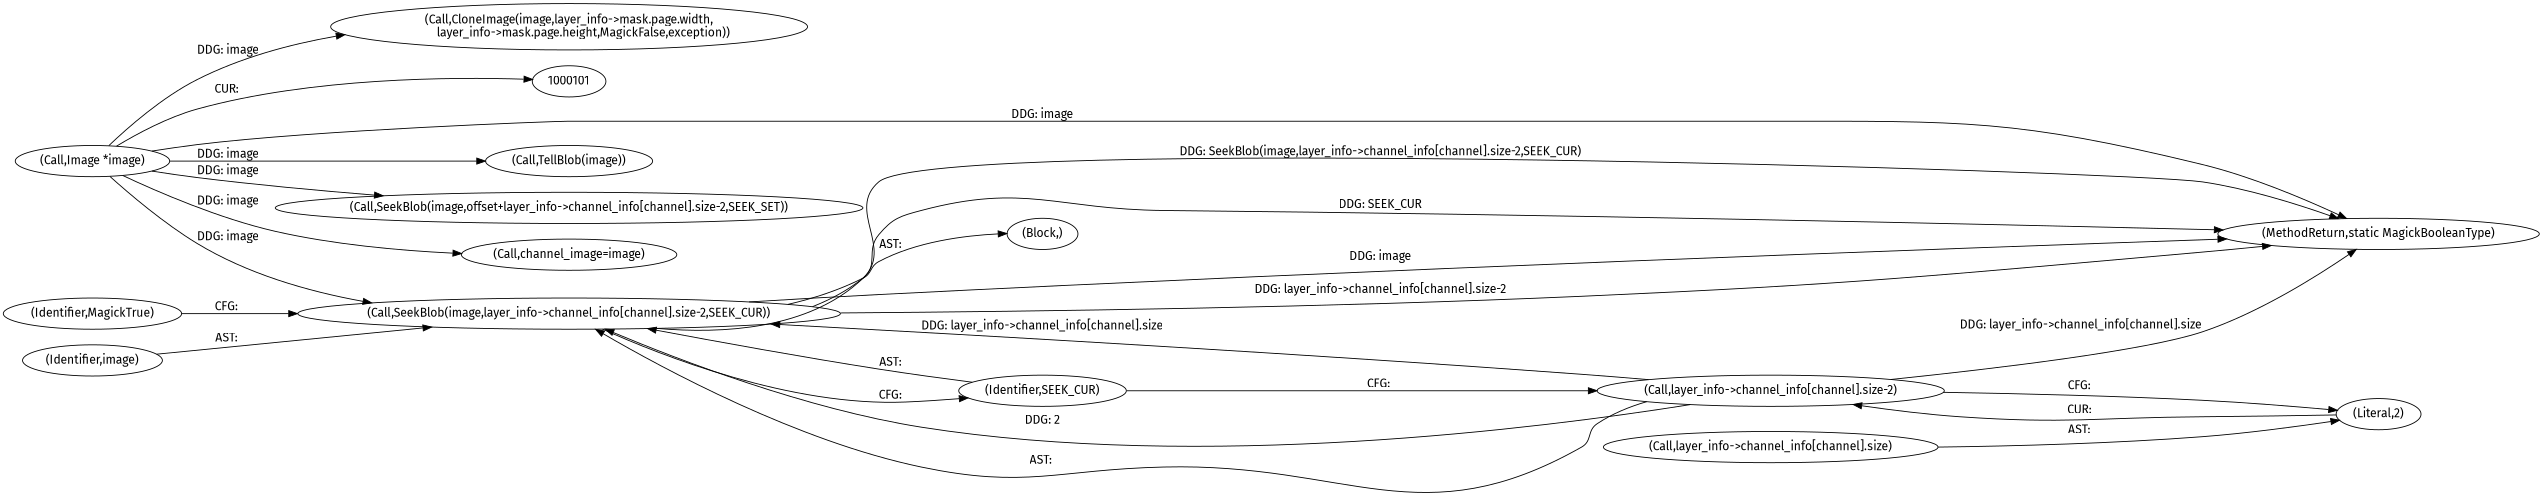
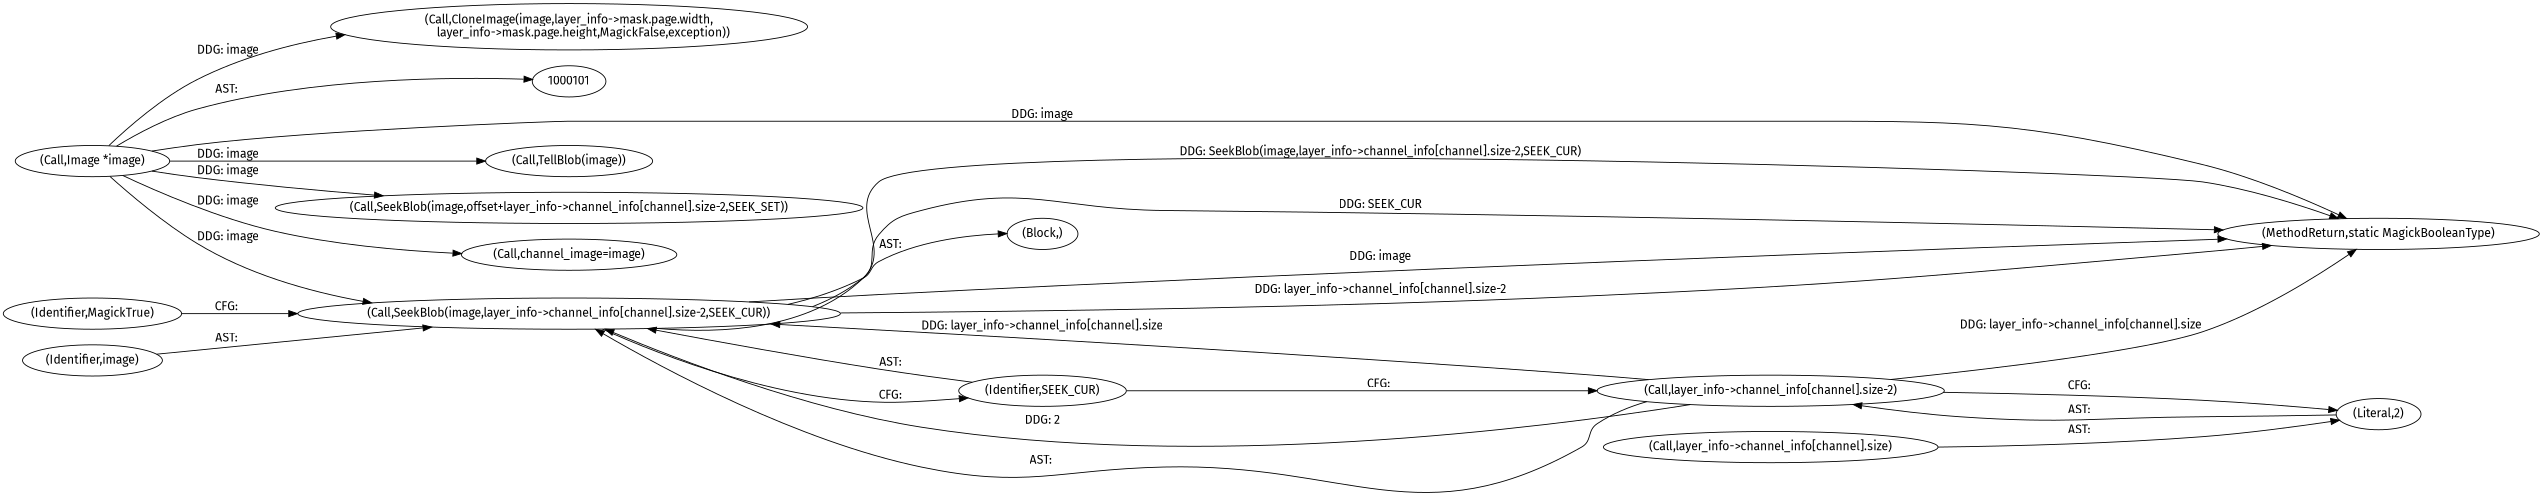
(228, 90) -> (228, 90)
(2081, 410) -> (2081, 410)
